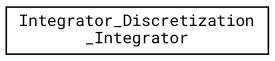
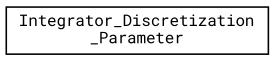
(137, 31) -> (137, 31)
